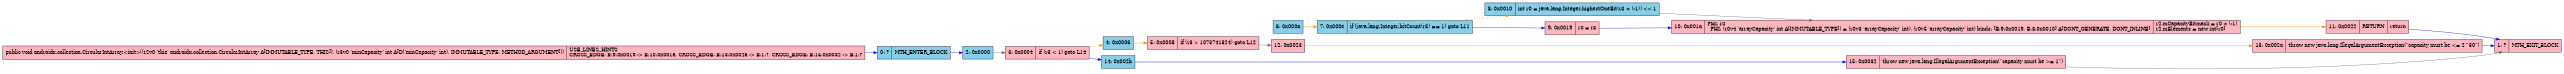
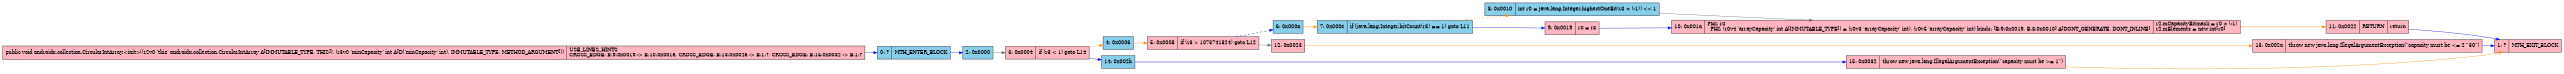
none -> (1253, 34)
(2283, 68) -> (2283, 68)
